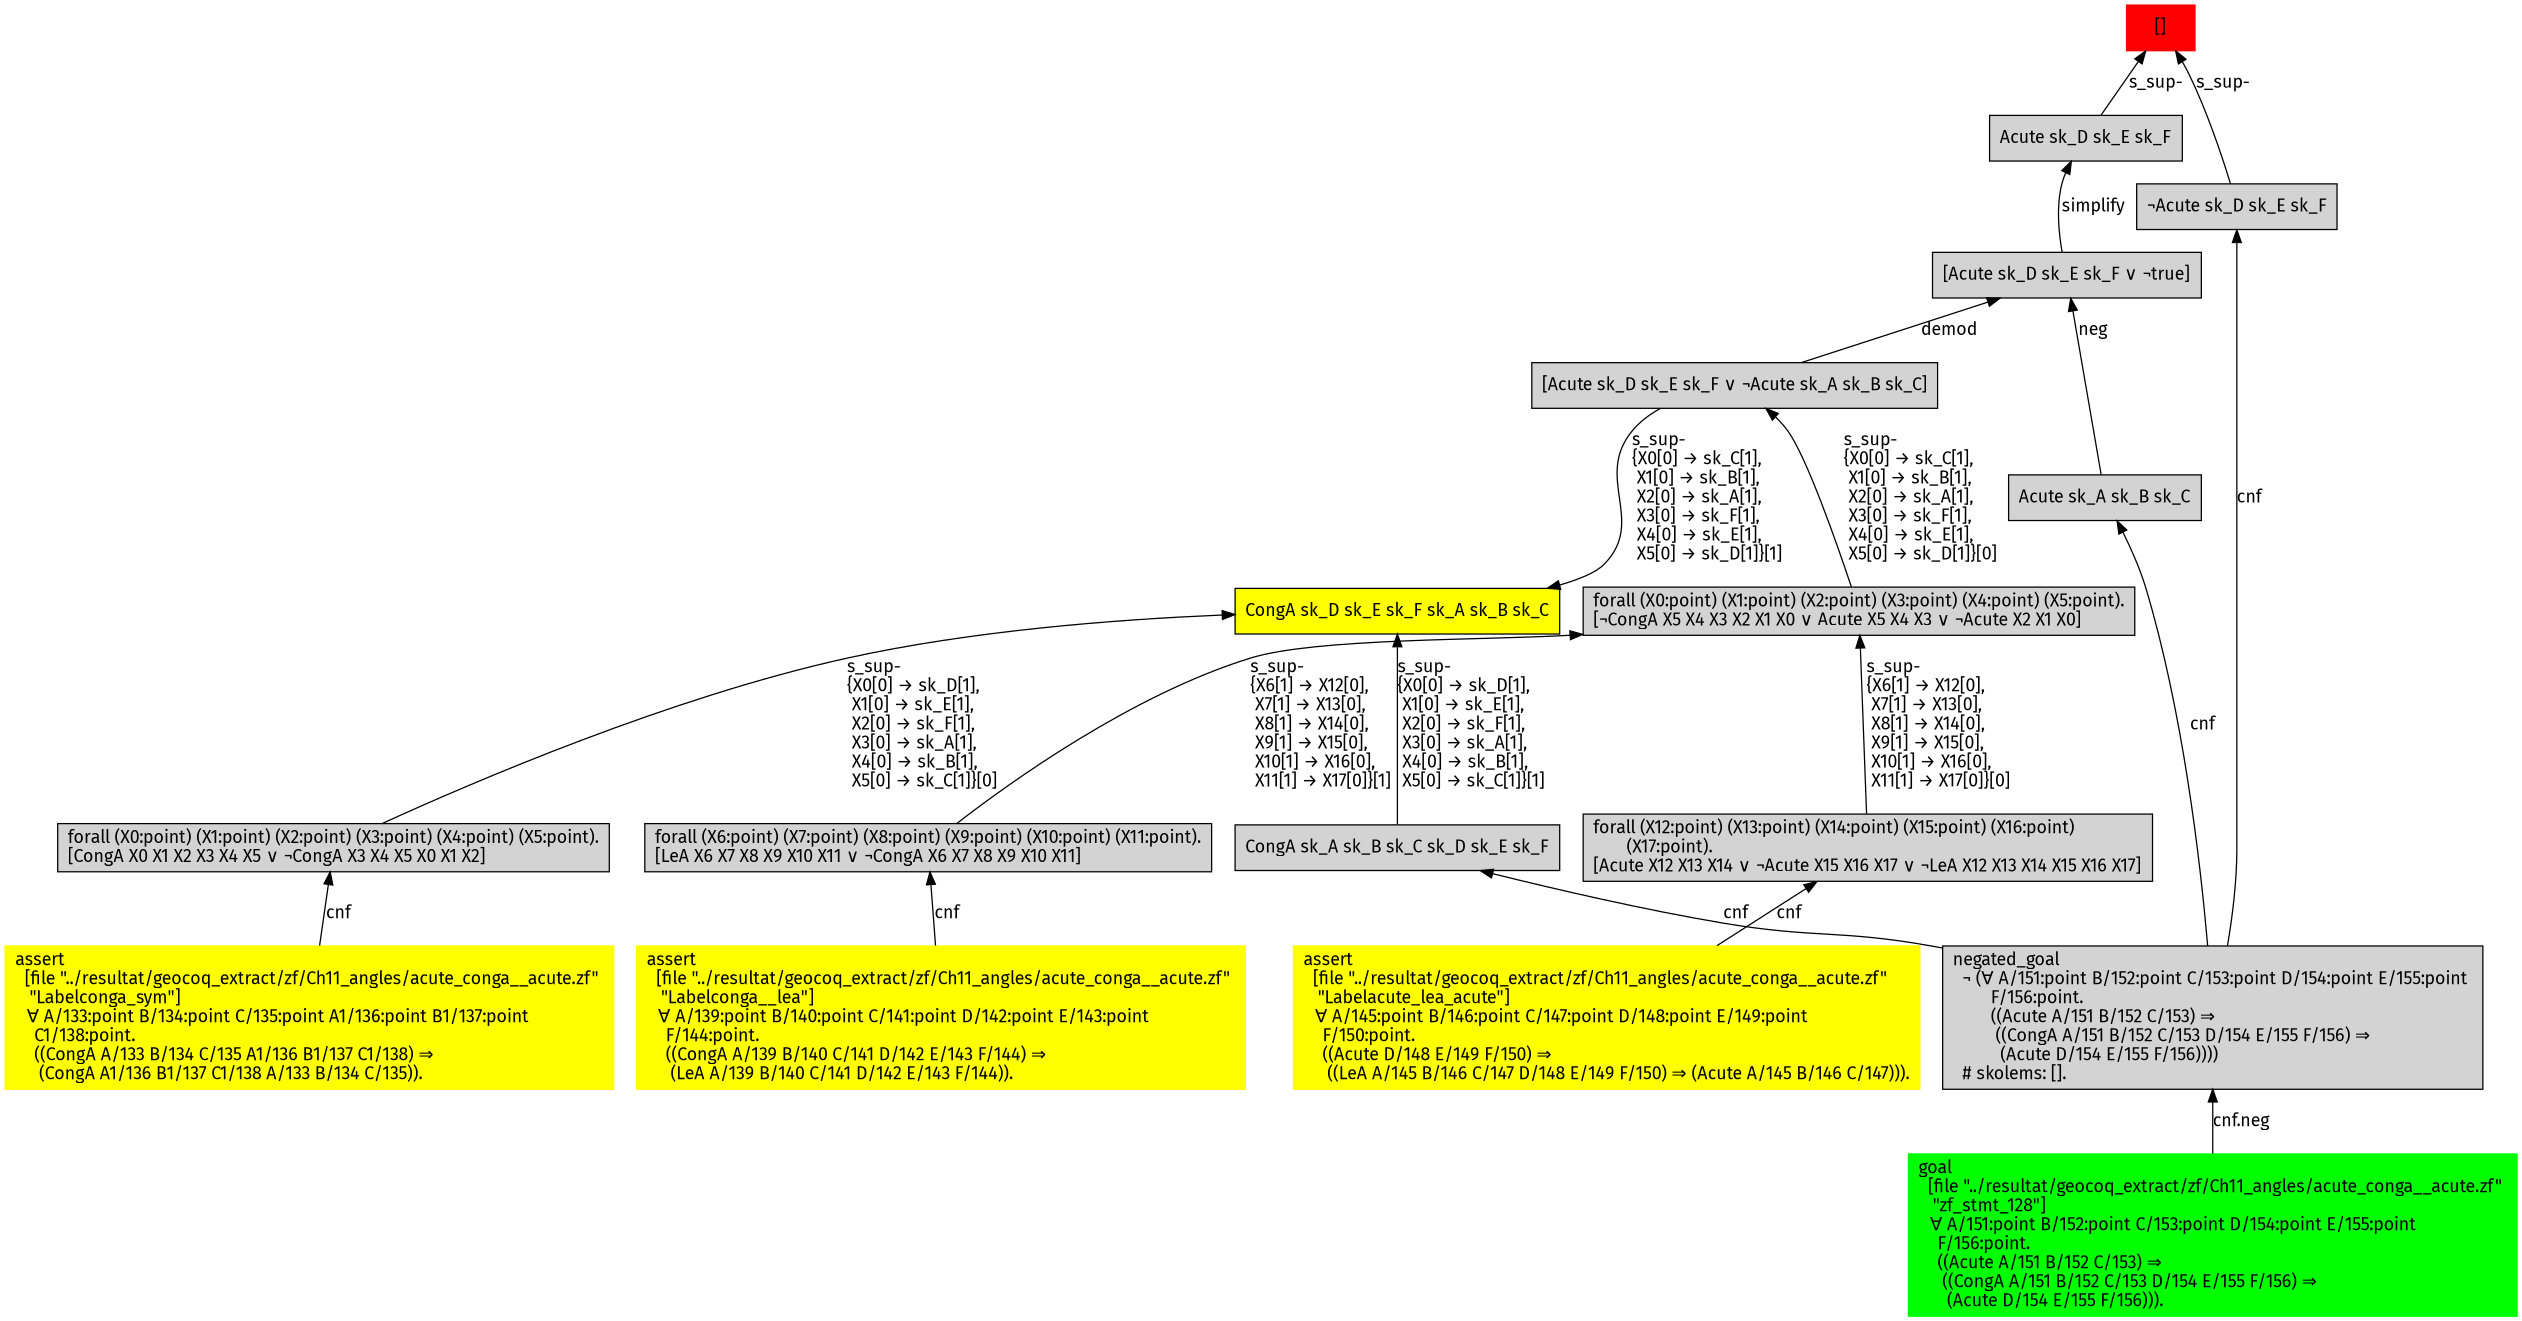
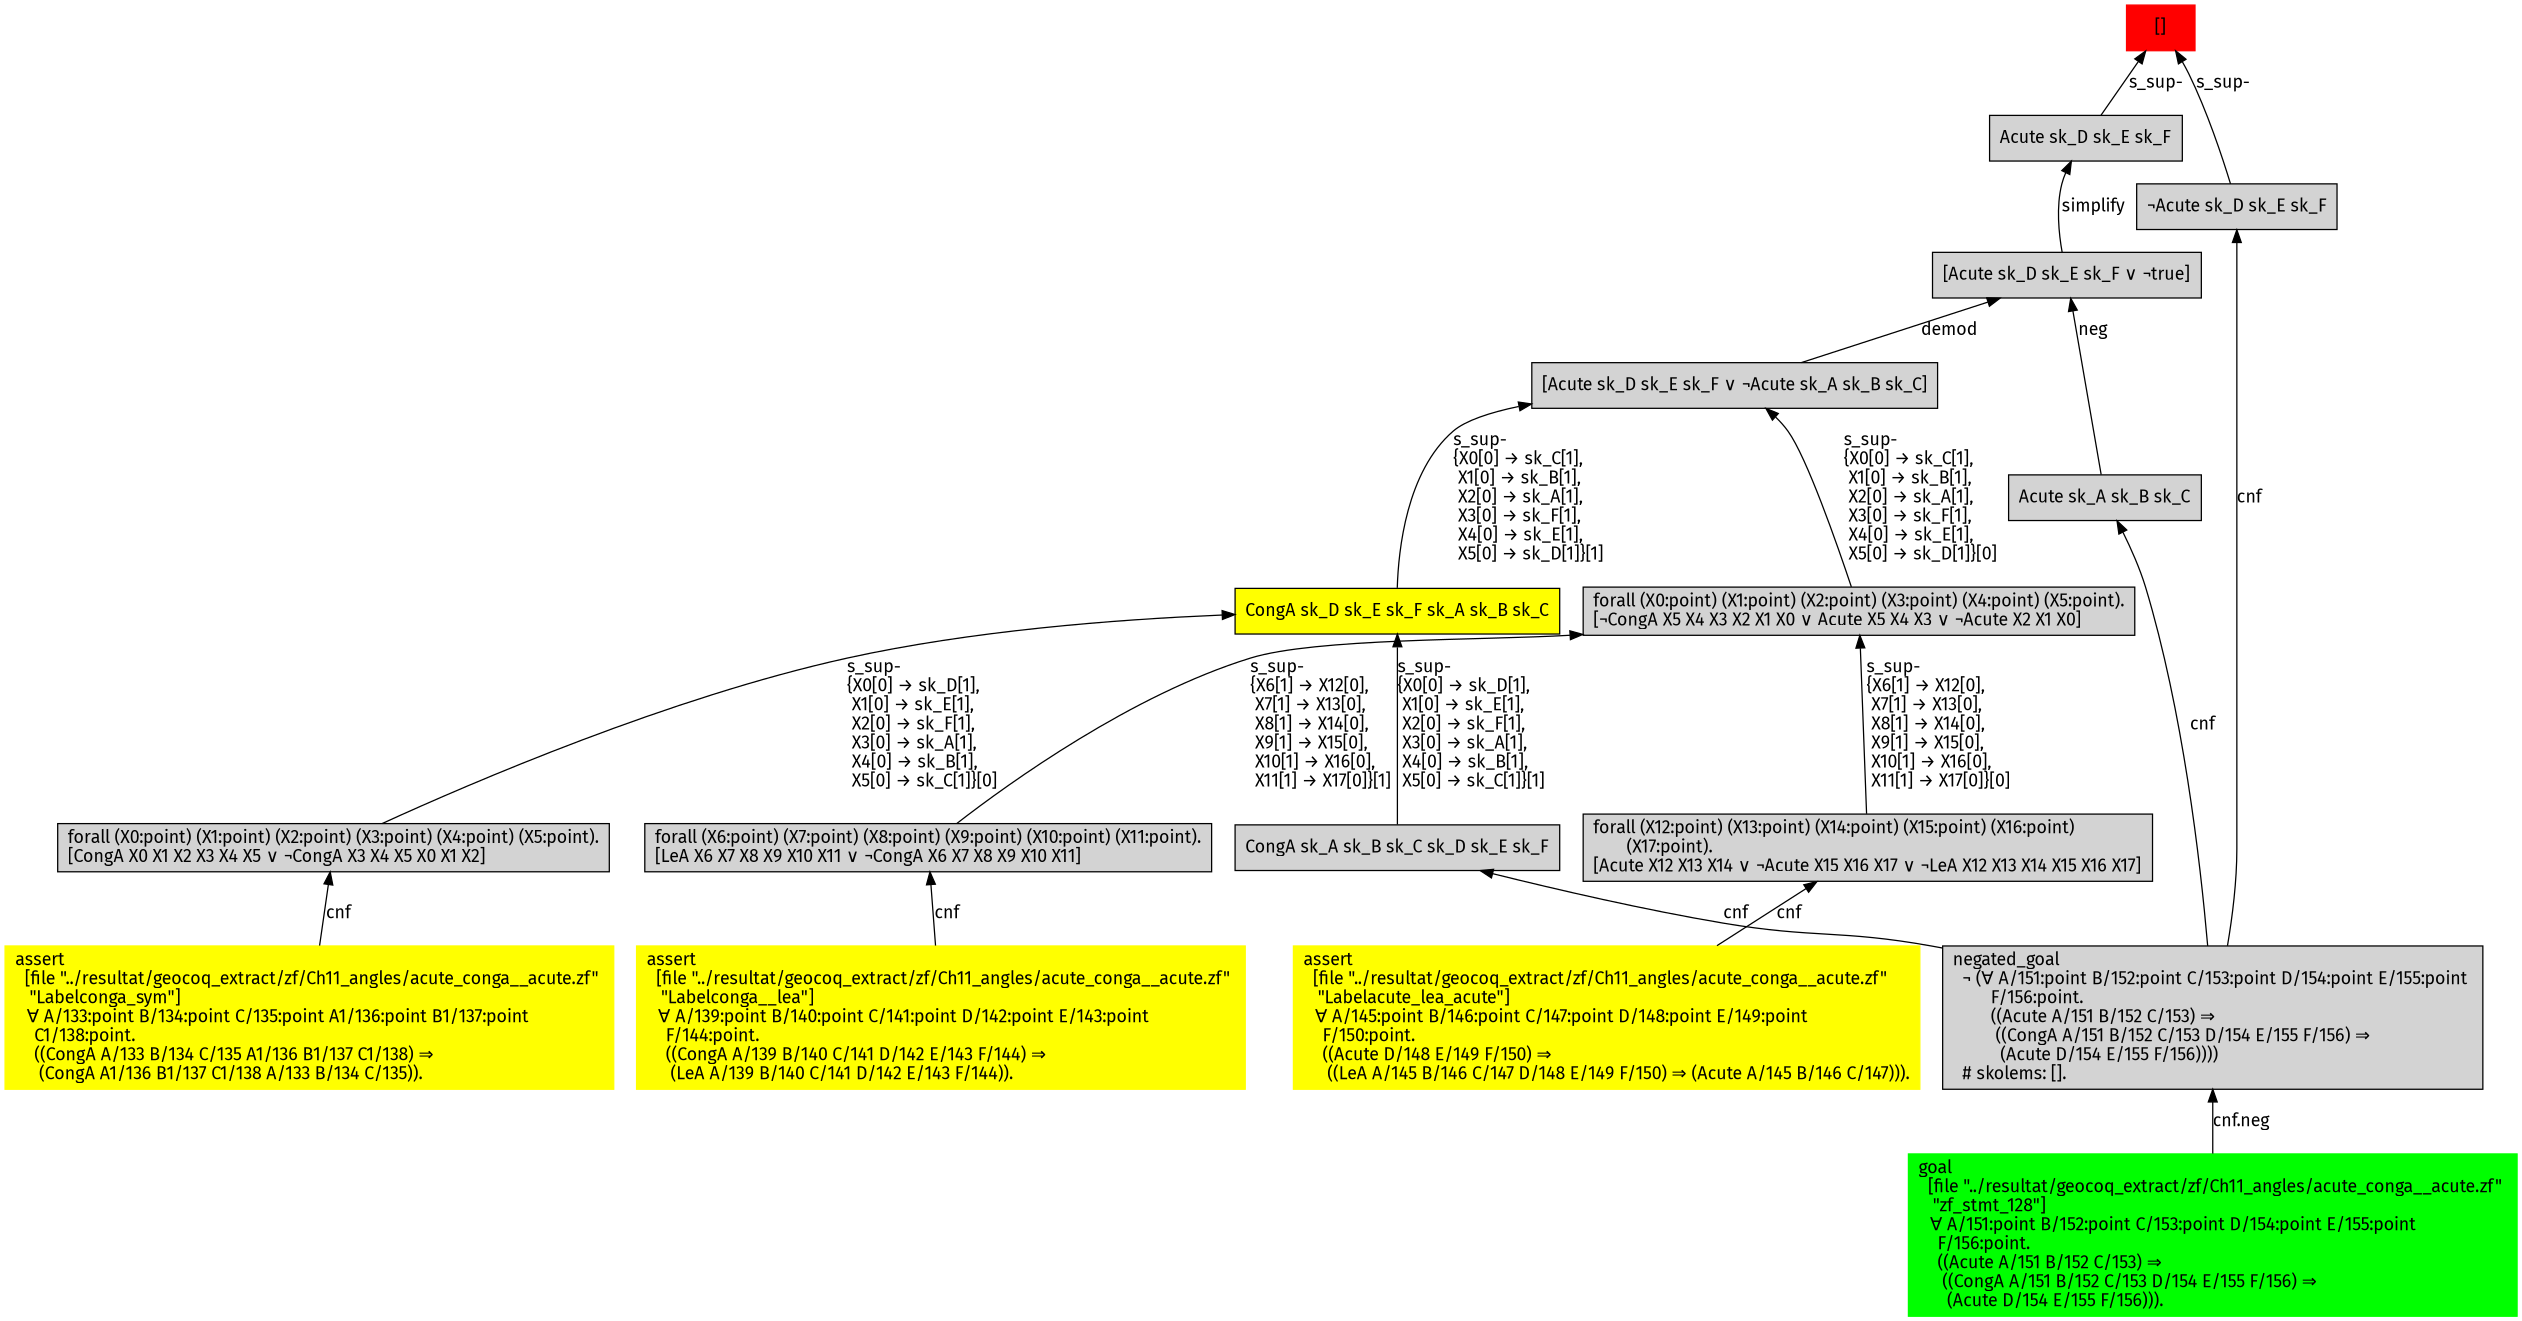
(1620, 505) -> (1423, 471)
